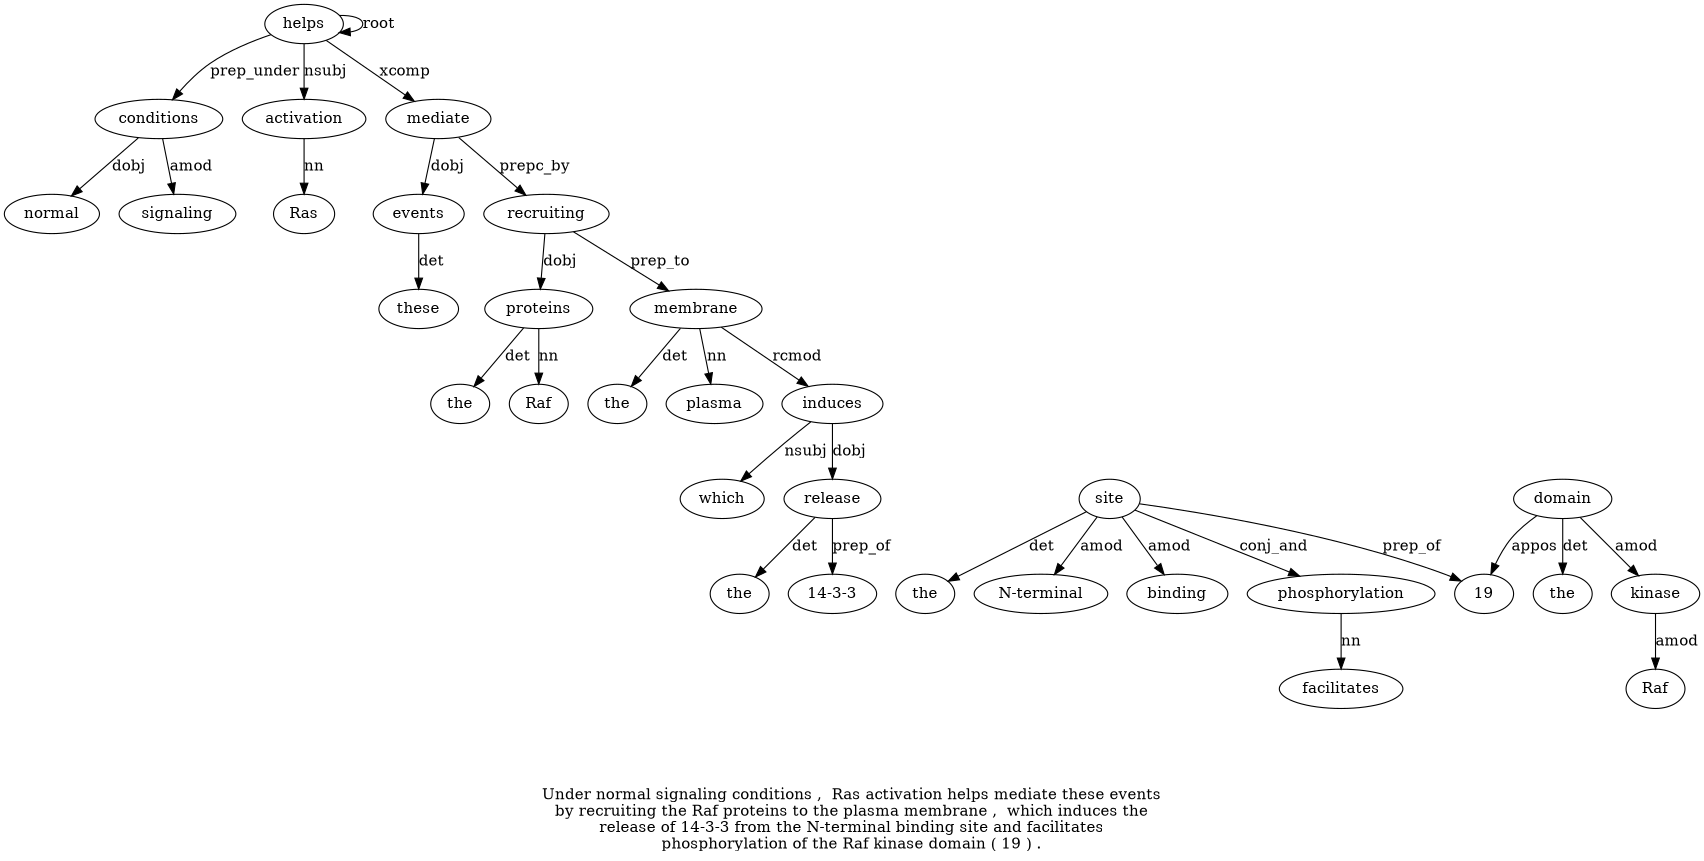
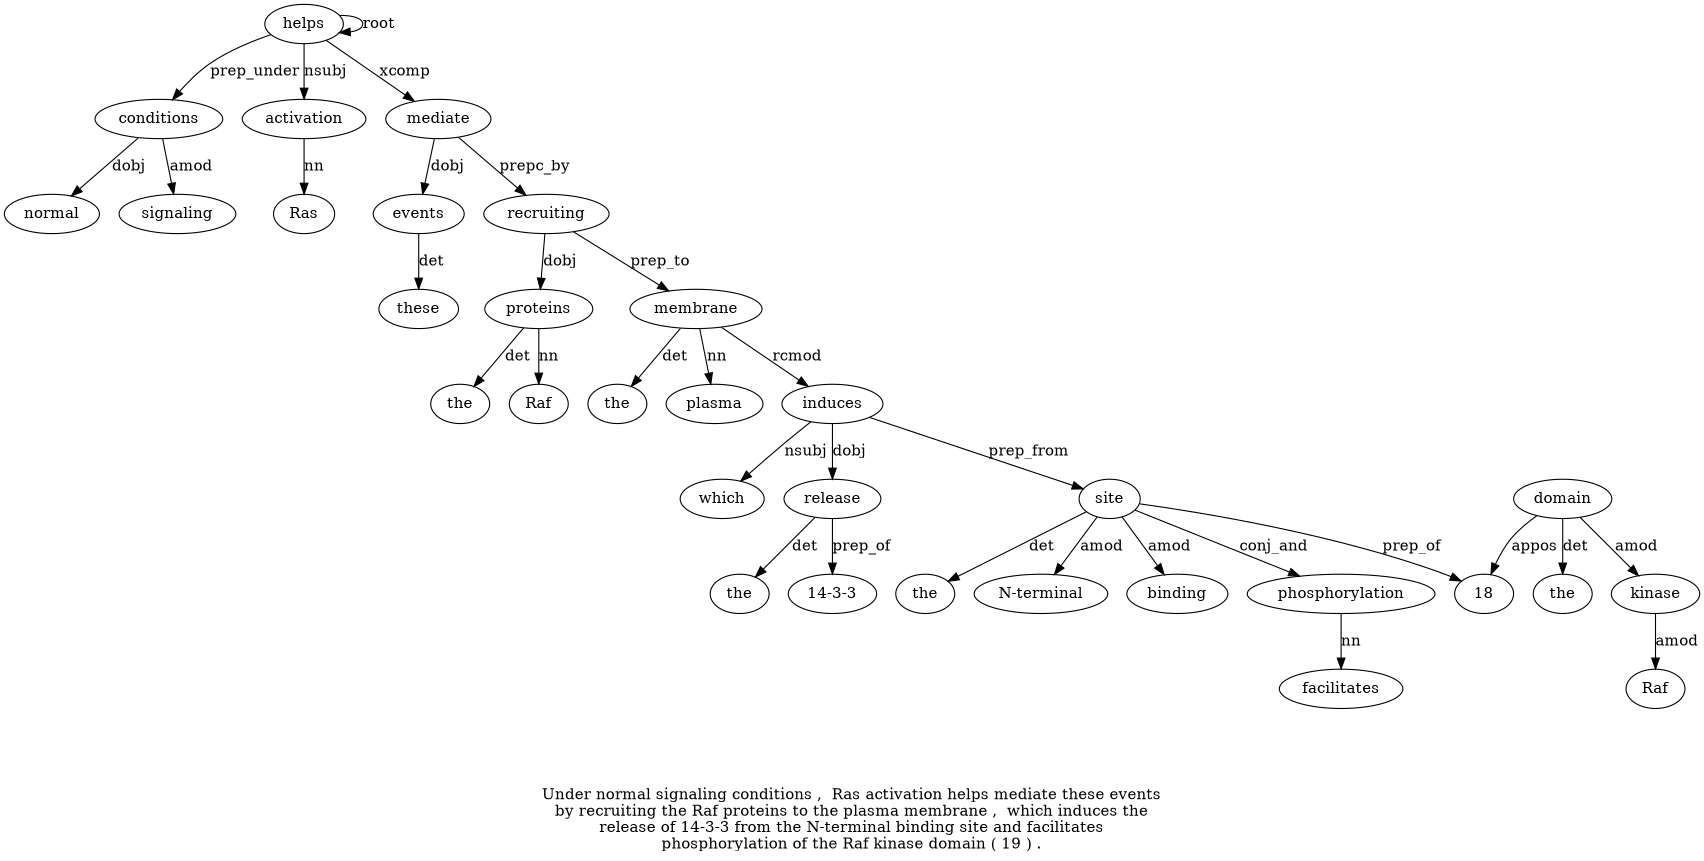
none -> (971, 451)
(1484, 594) -> (1484, 594)
